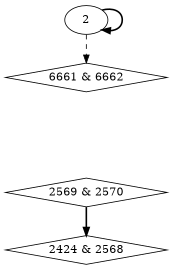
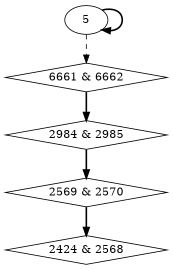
(86, 20) -> (86, 20)
none -> (86, 135)
